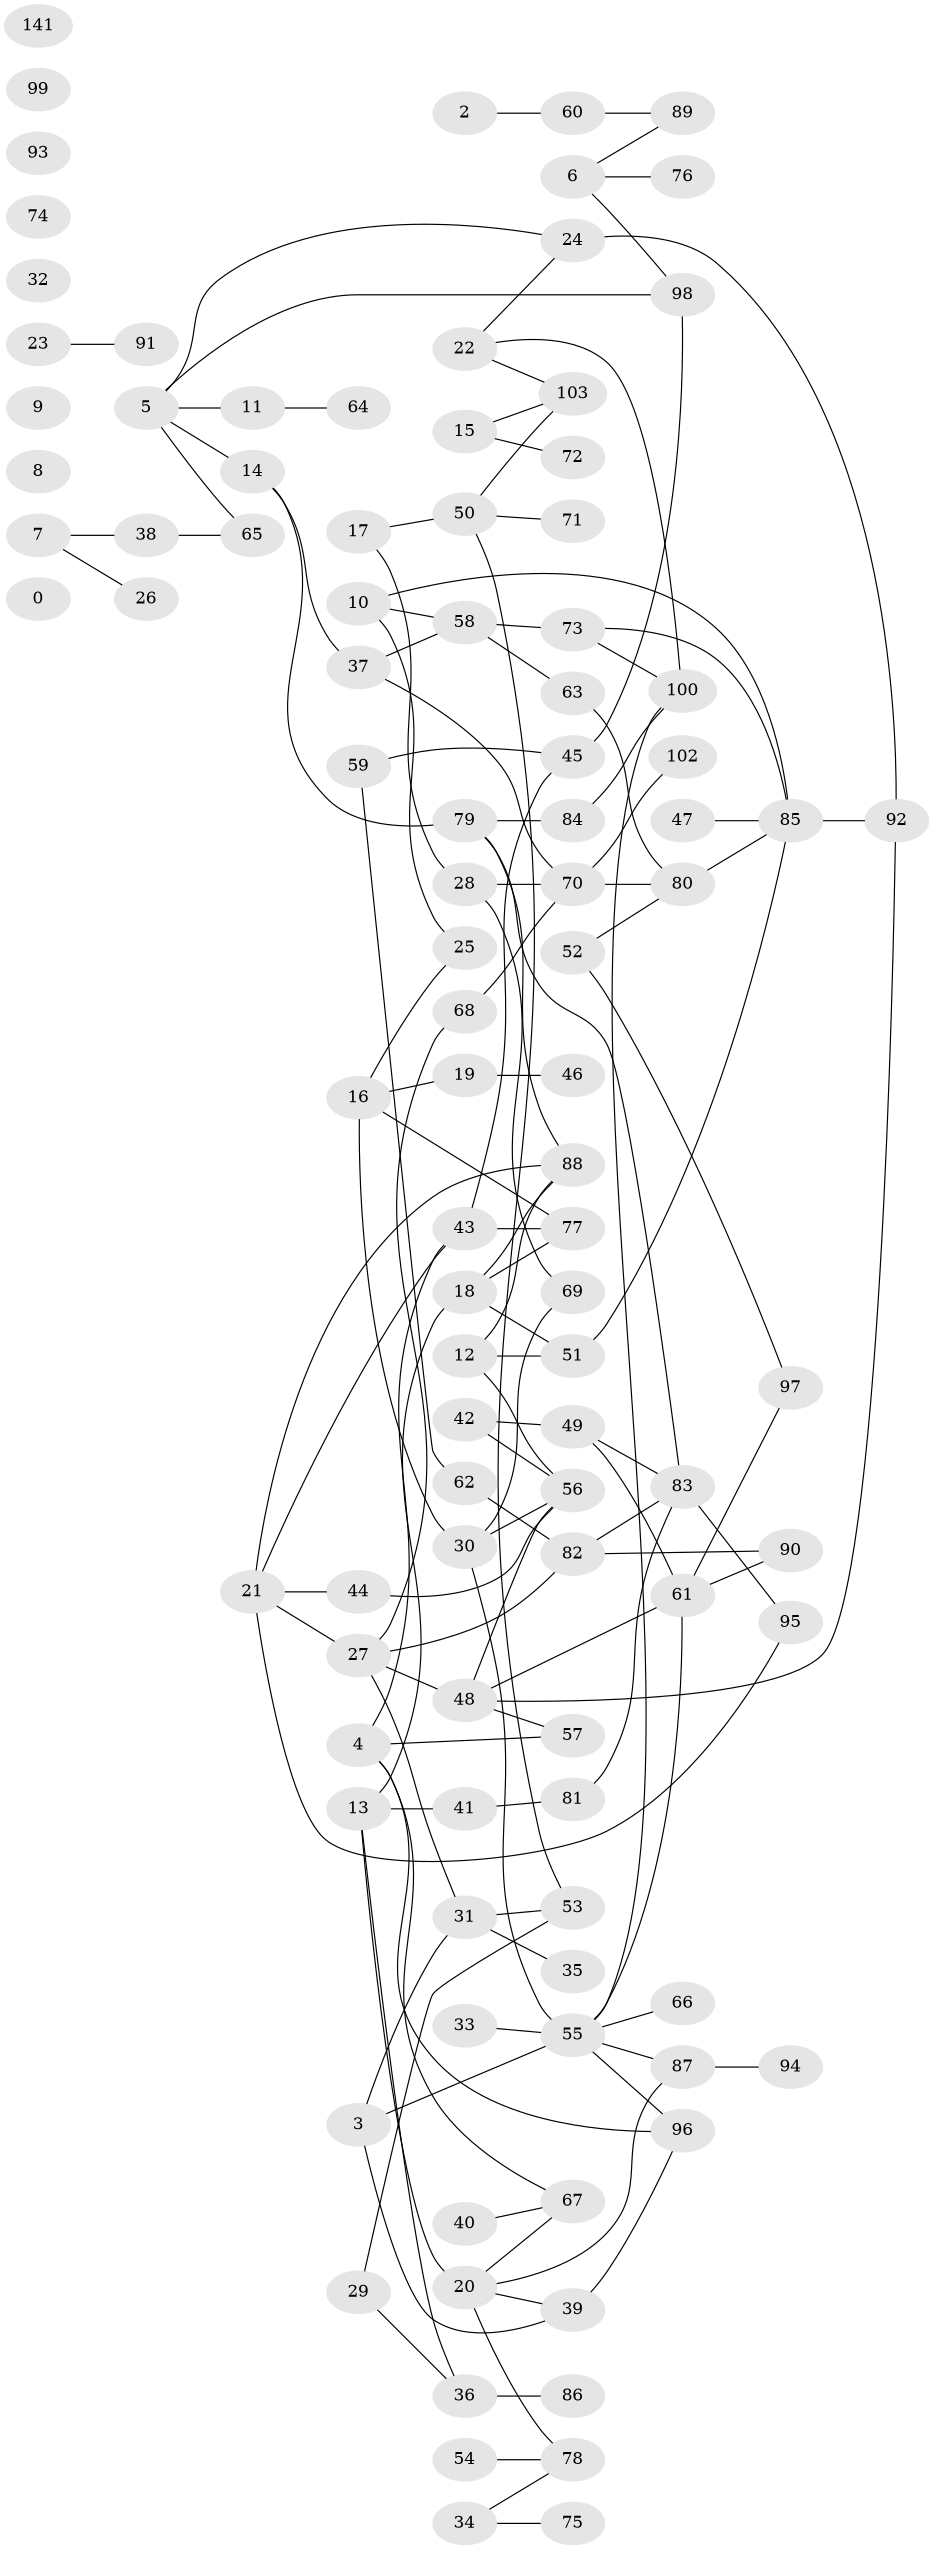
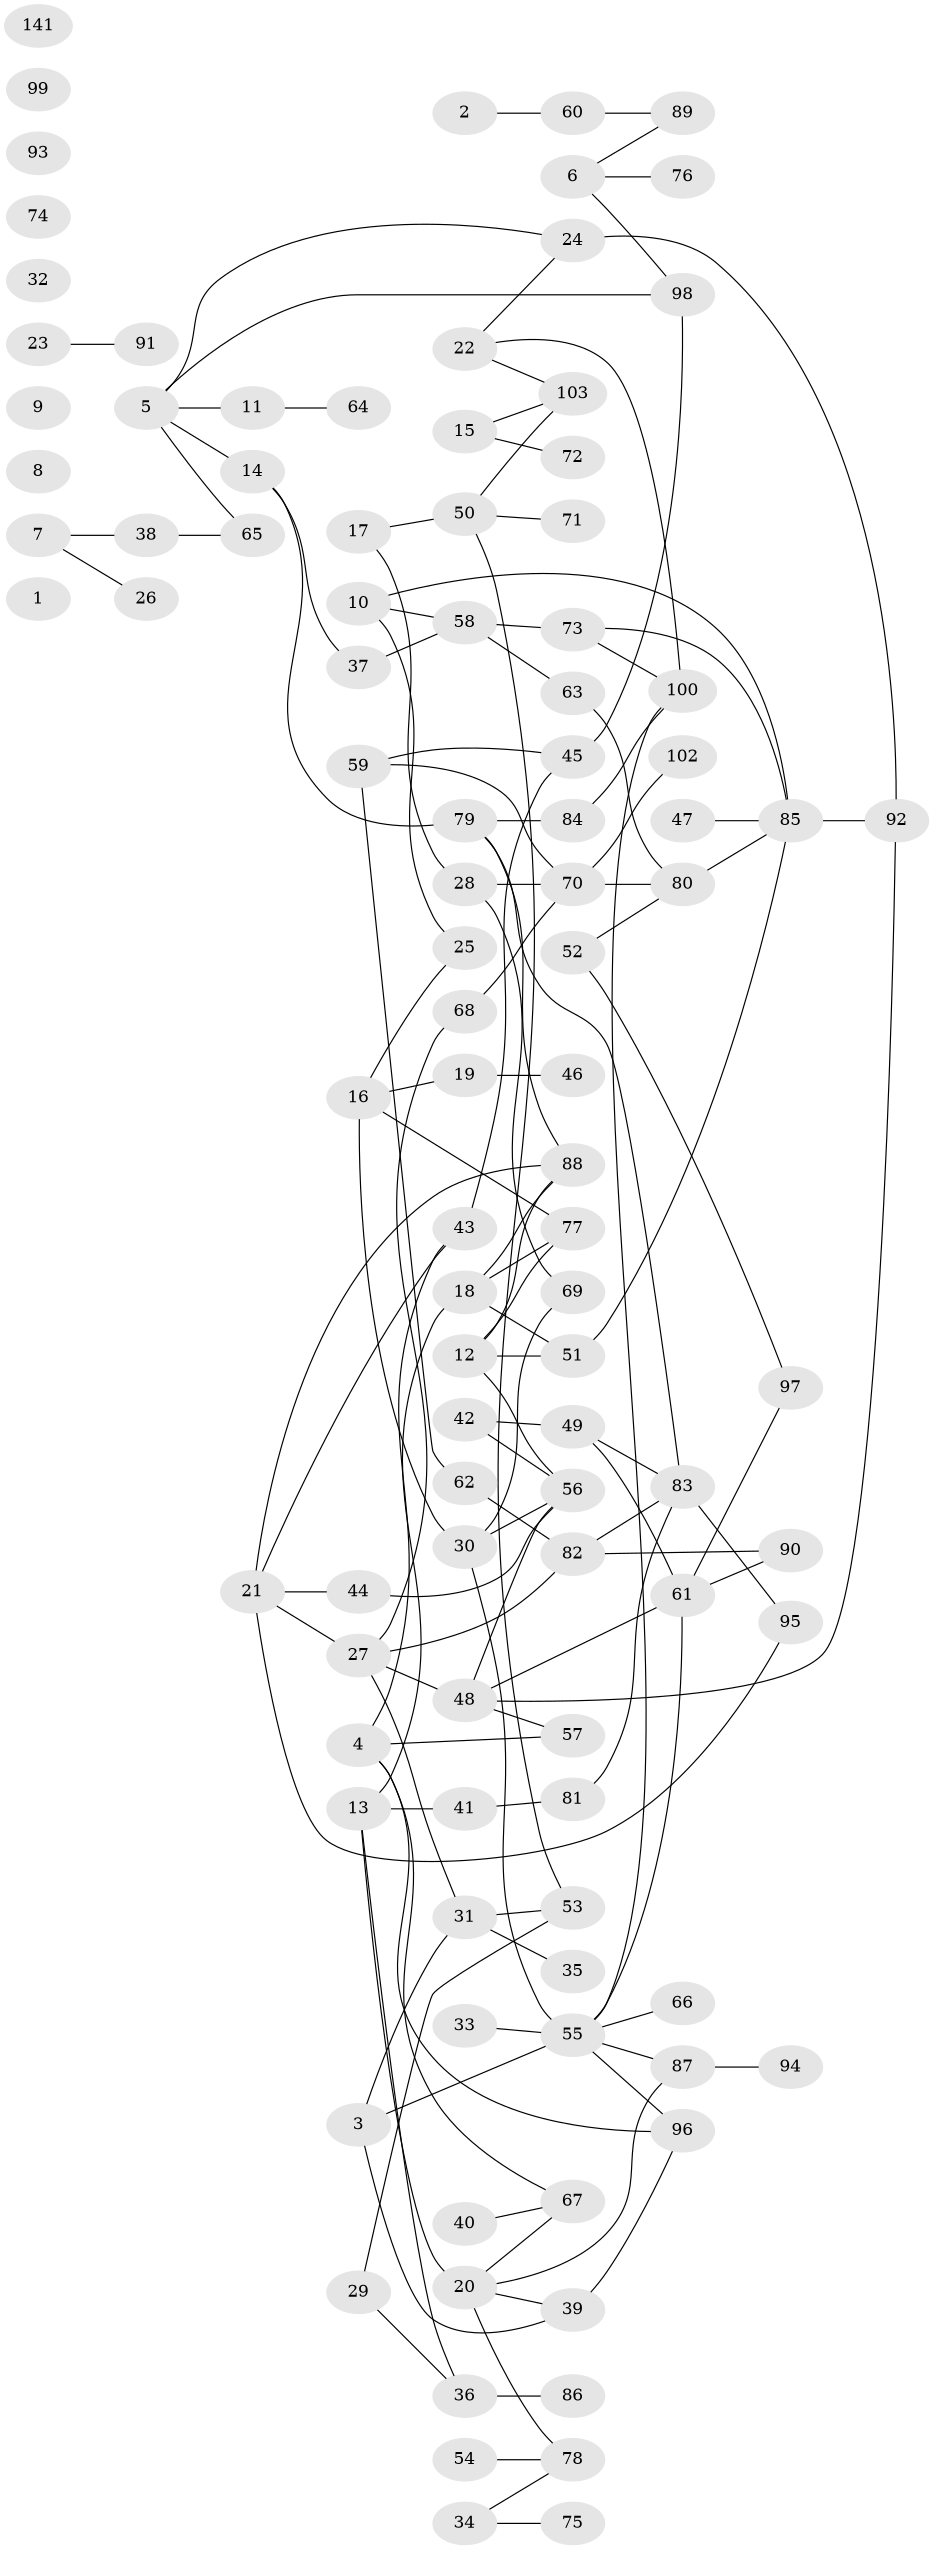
(38, 599) -> (38, 599)
(496, 759) -> (491, 786)
(519, 1229) -> (519, 1289)
